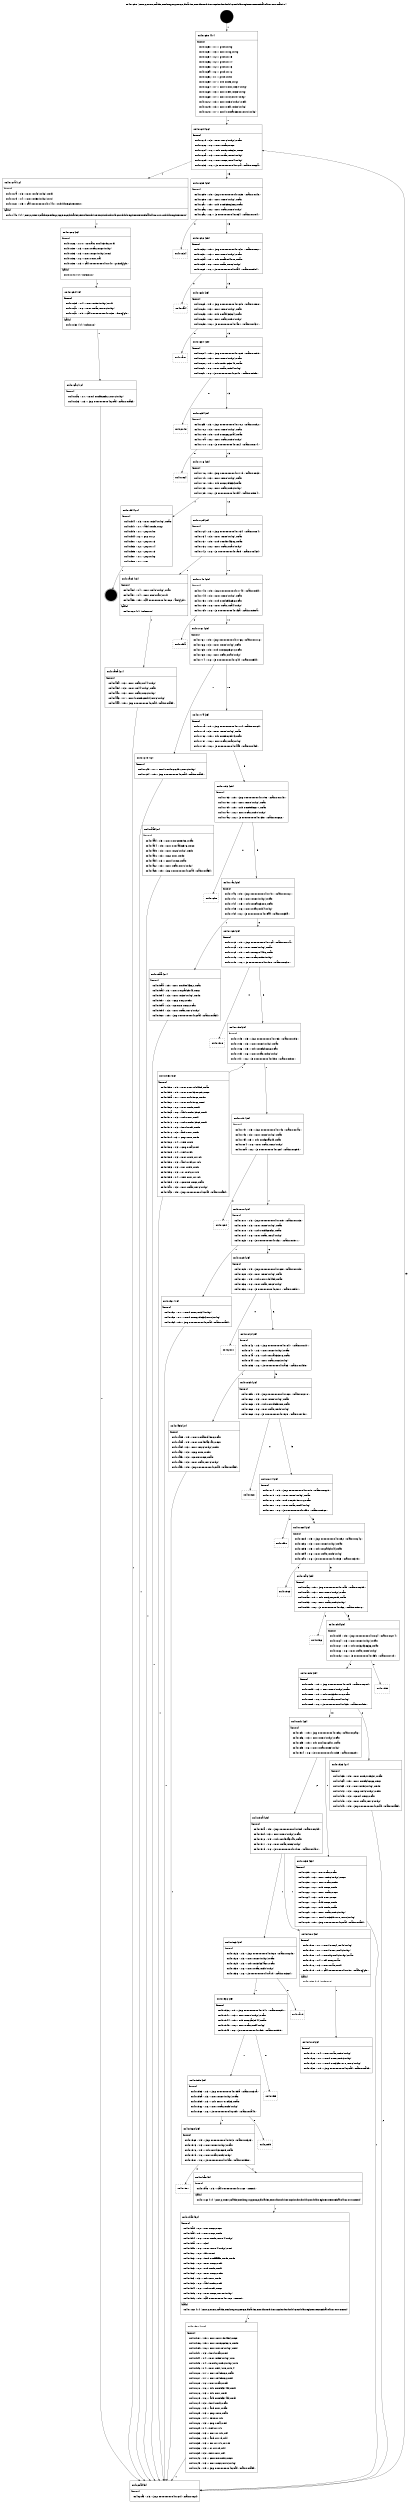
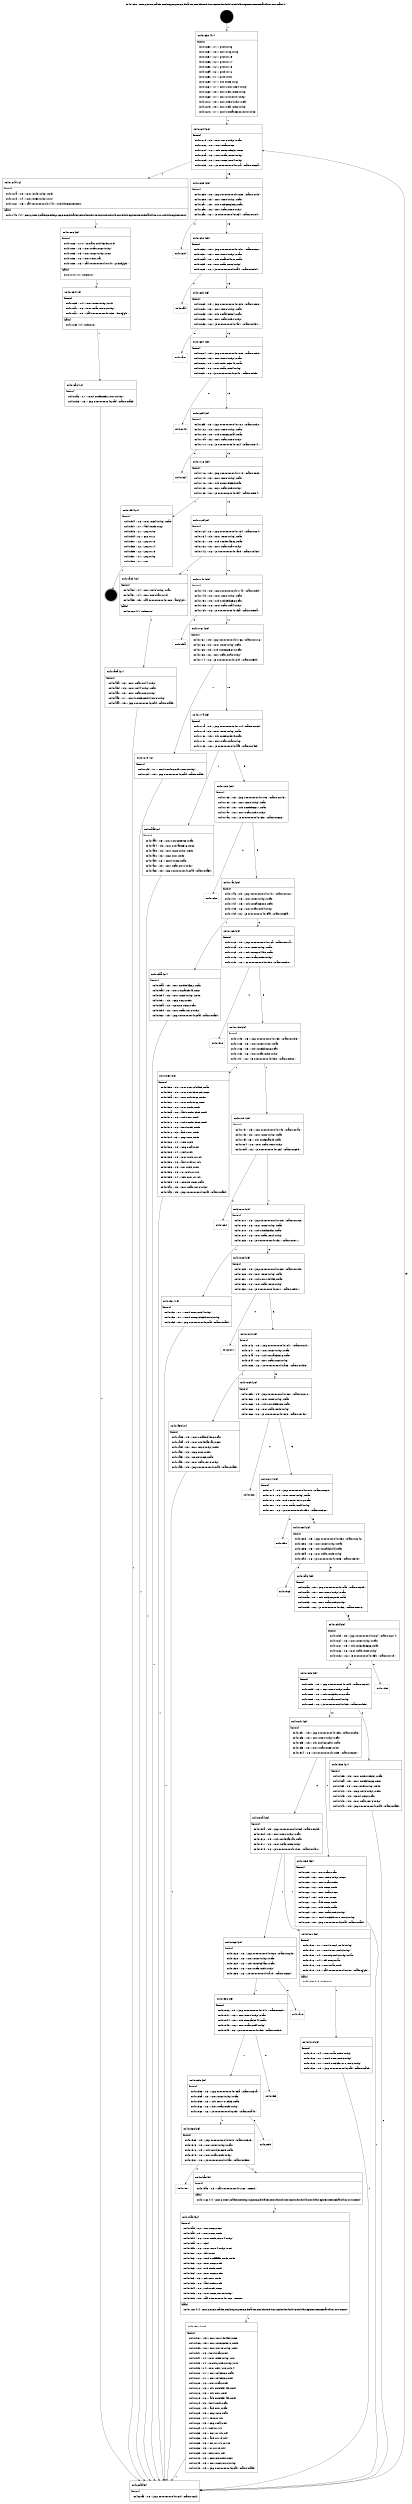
none -> (204, 787)
(237, 1069) -> (234, 1067)
(317, 1640) -> none
none -> (368, 2338)
